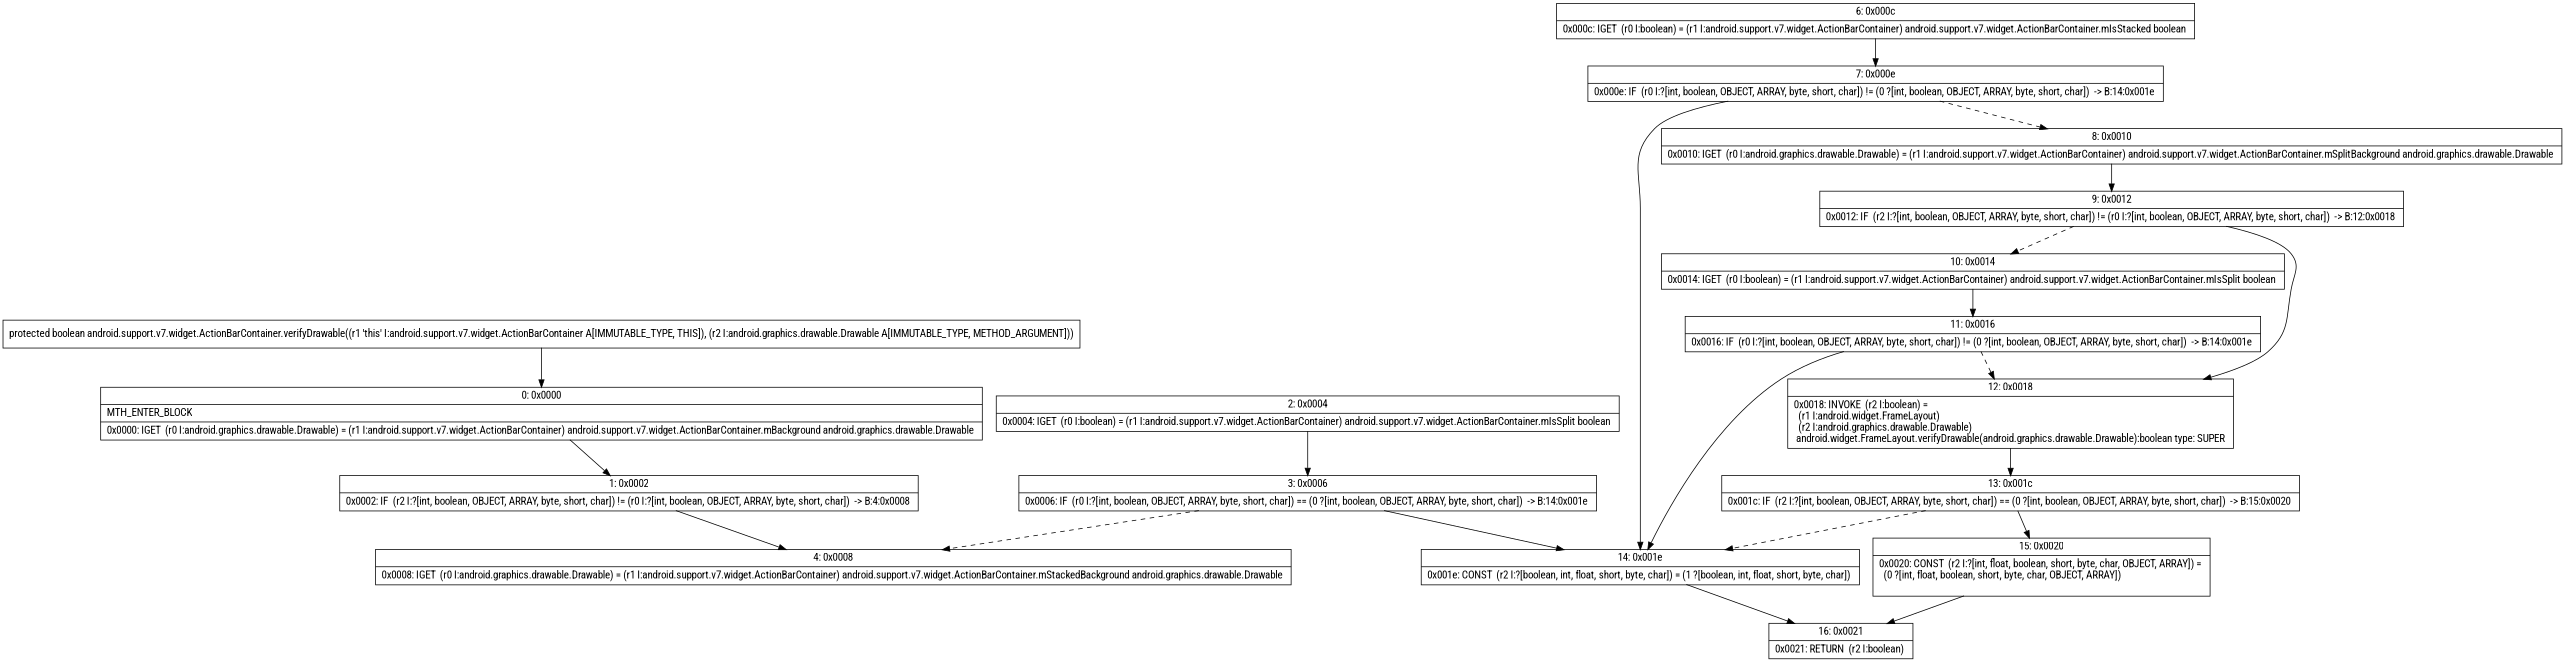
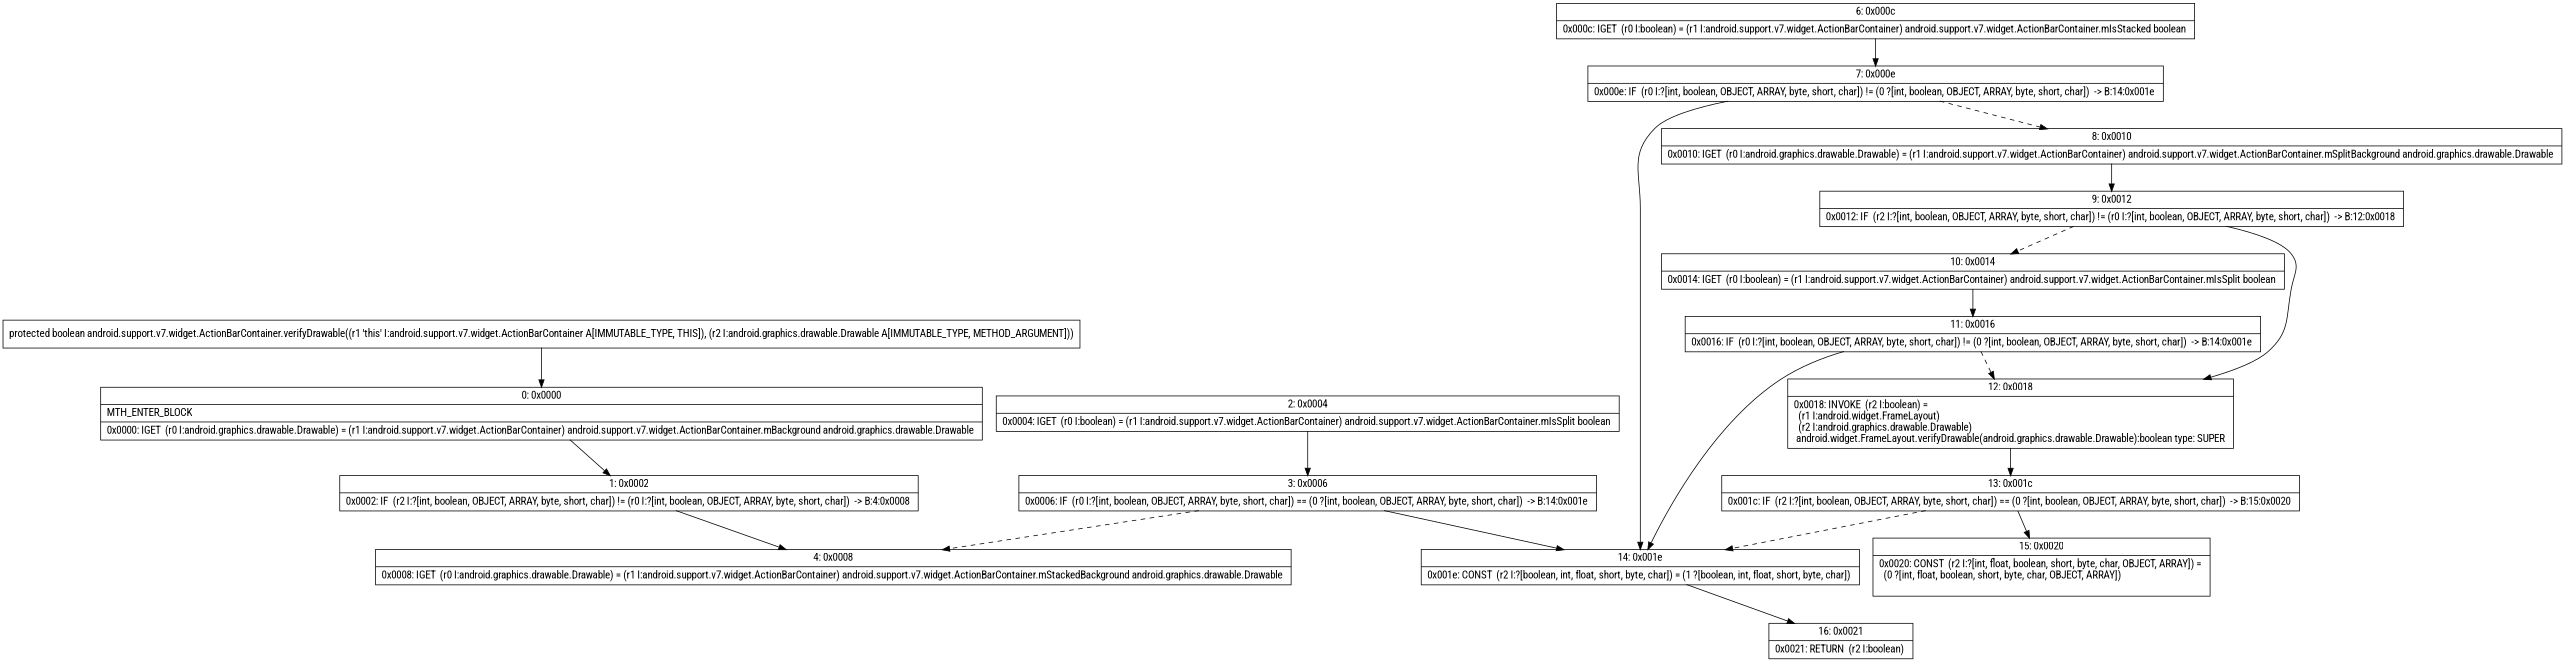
(1929, 608) -> none
